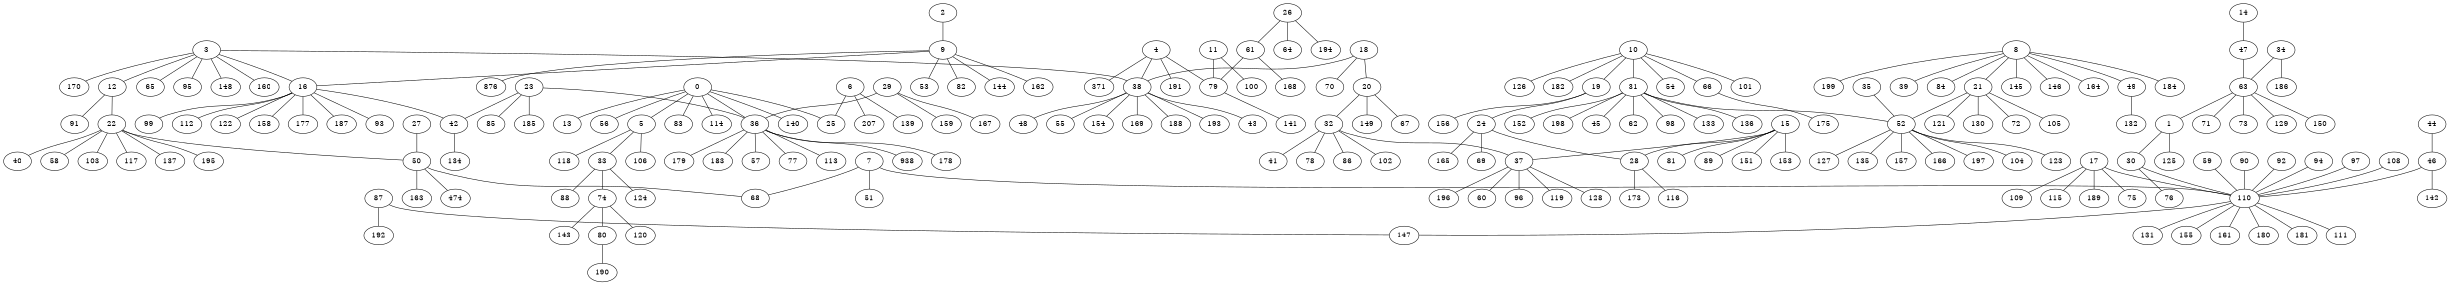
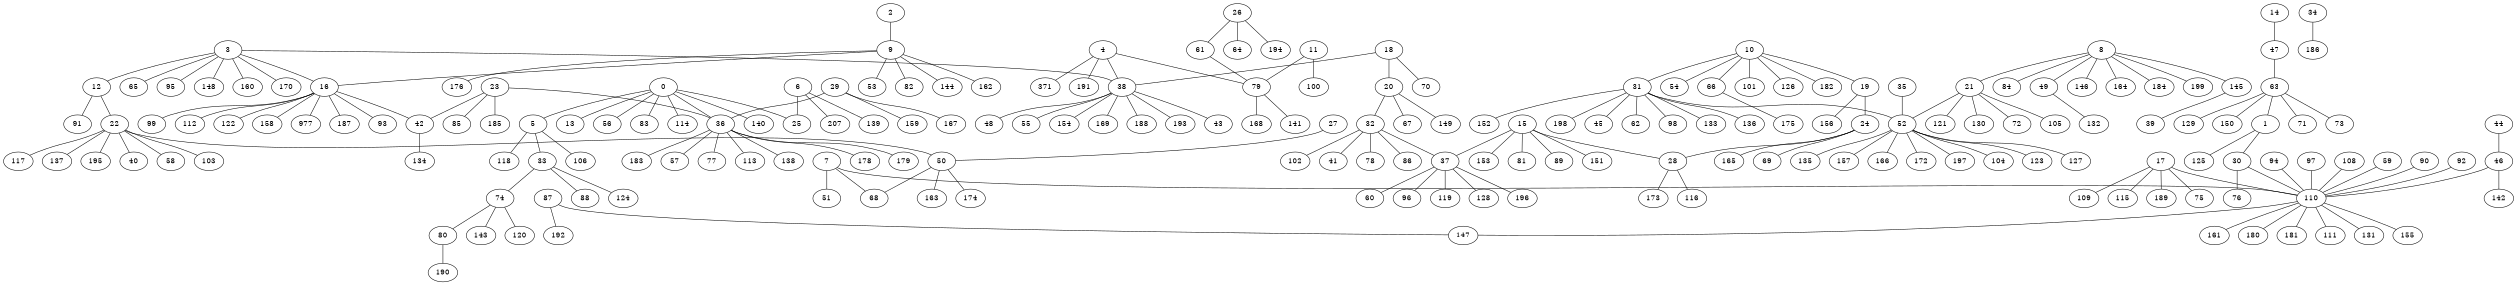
(1267, 66) -> (1257, 106)
(1959, 66) -> (2193, 106)
(2262, 69) -> none
(491, 87) -> (457, 87)
(303, 124) -> (306, 124)
(907, 161) -> (789, 161)
none -> (1921, 161)
(456, 198) -> (971, 198)
